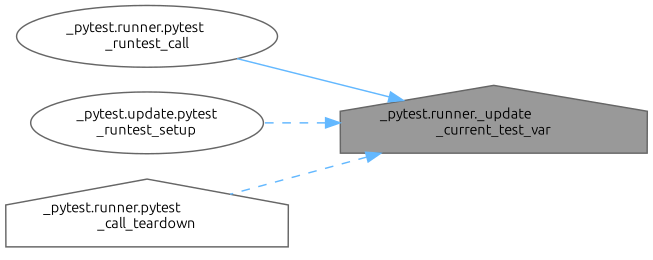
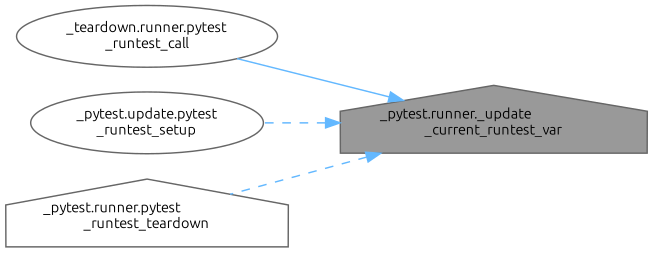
(147, 36) -> (147, 36)
(494, 123) -> (494, 123)
(147, 217) -> (147, 217)
